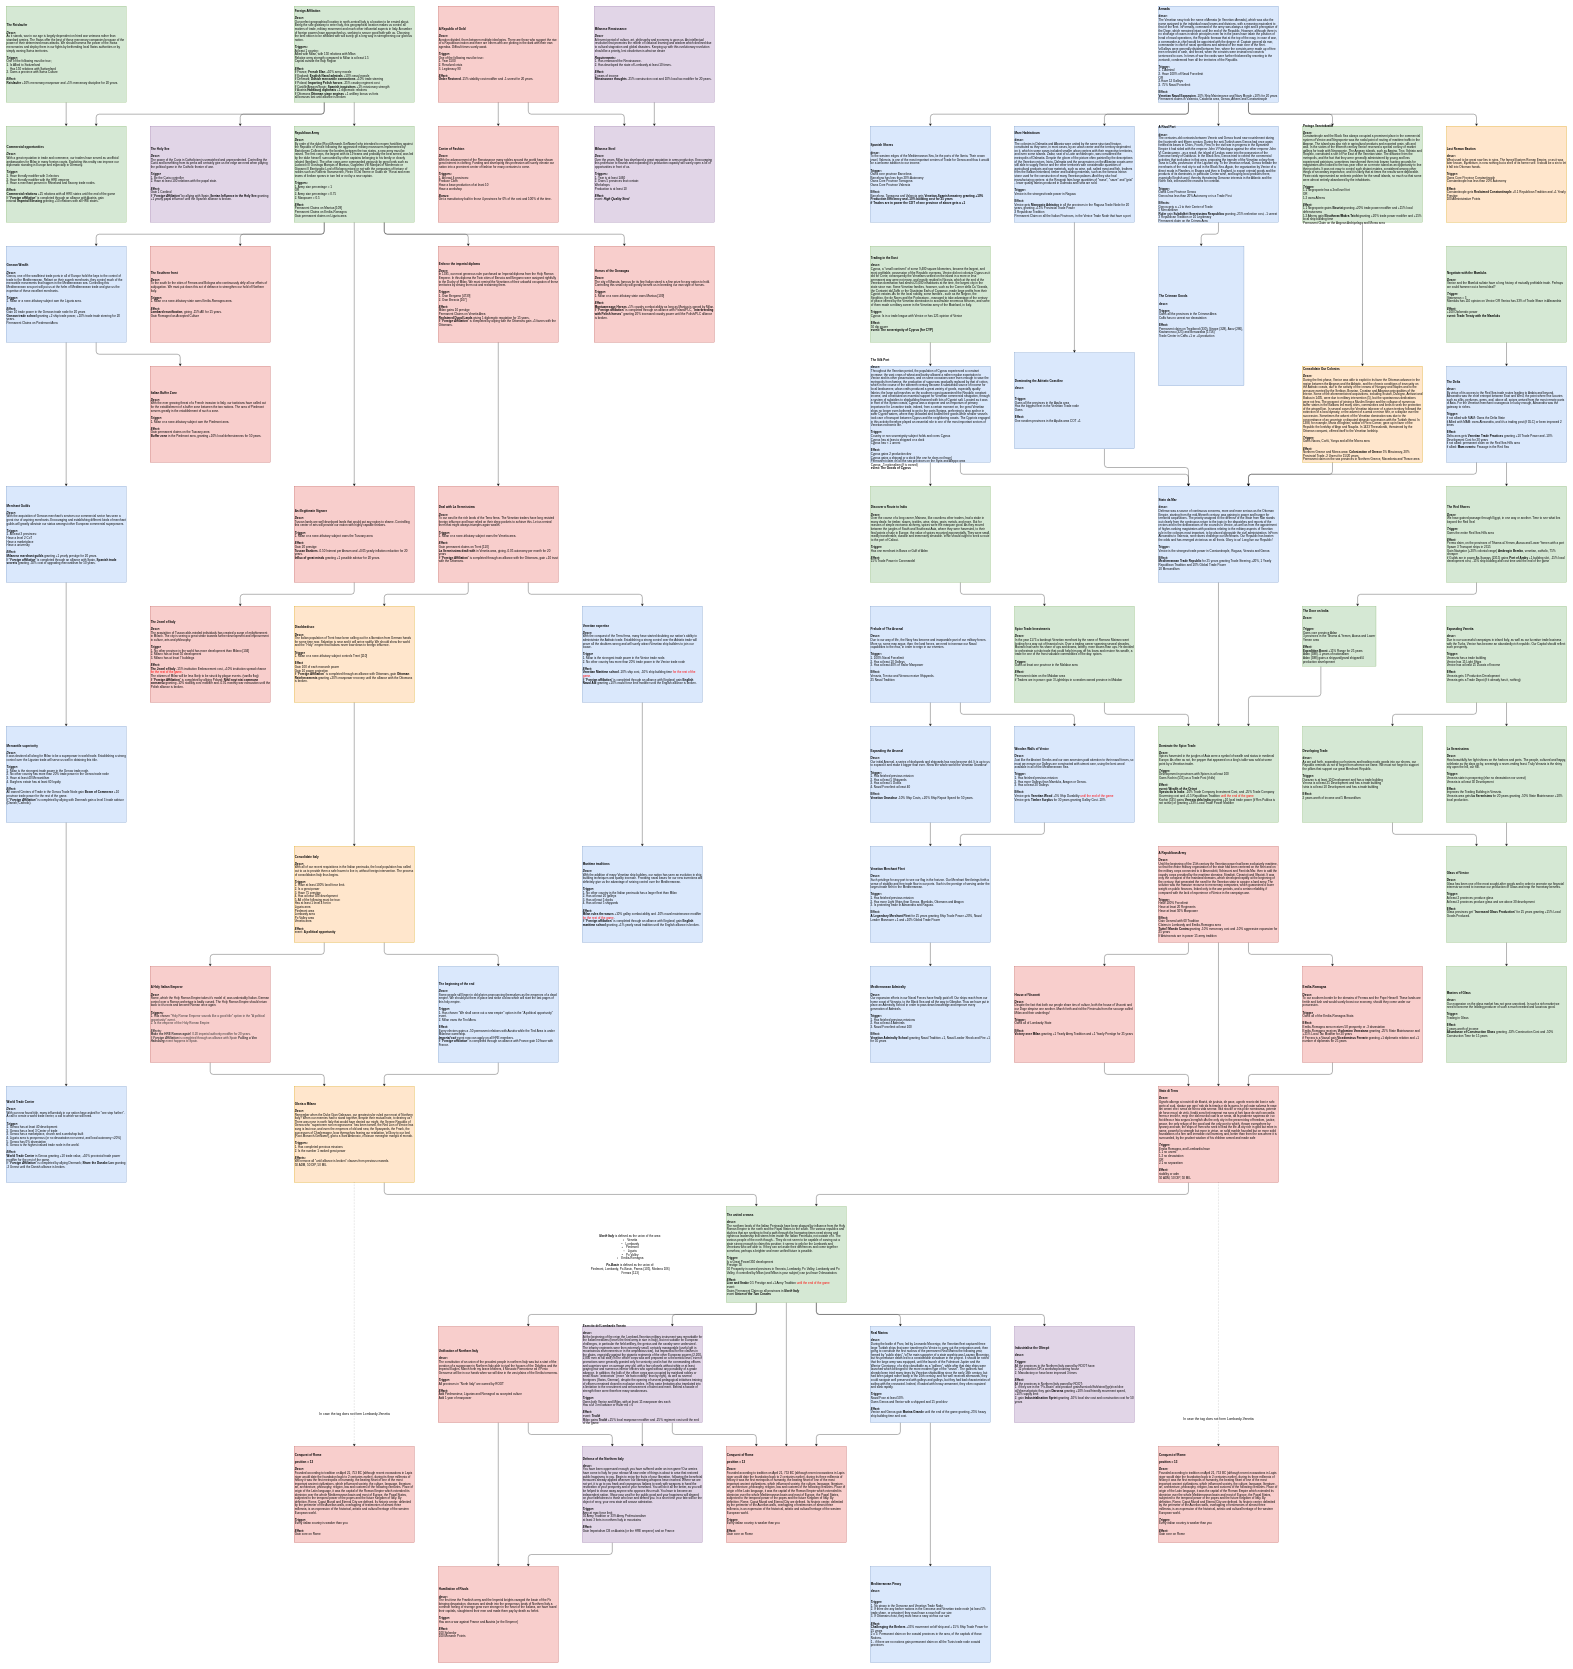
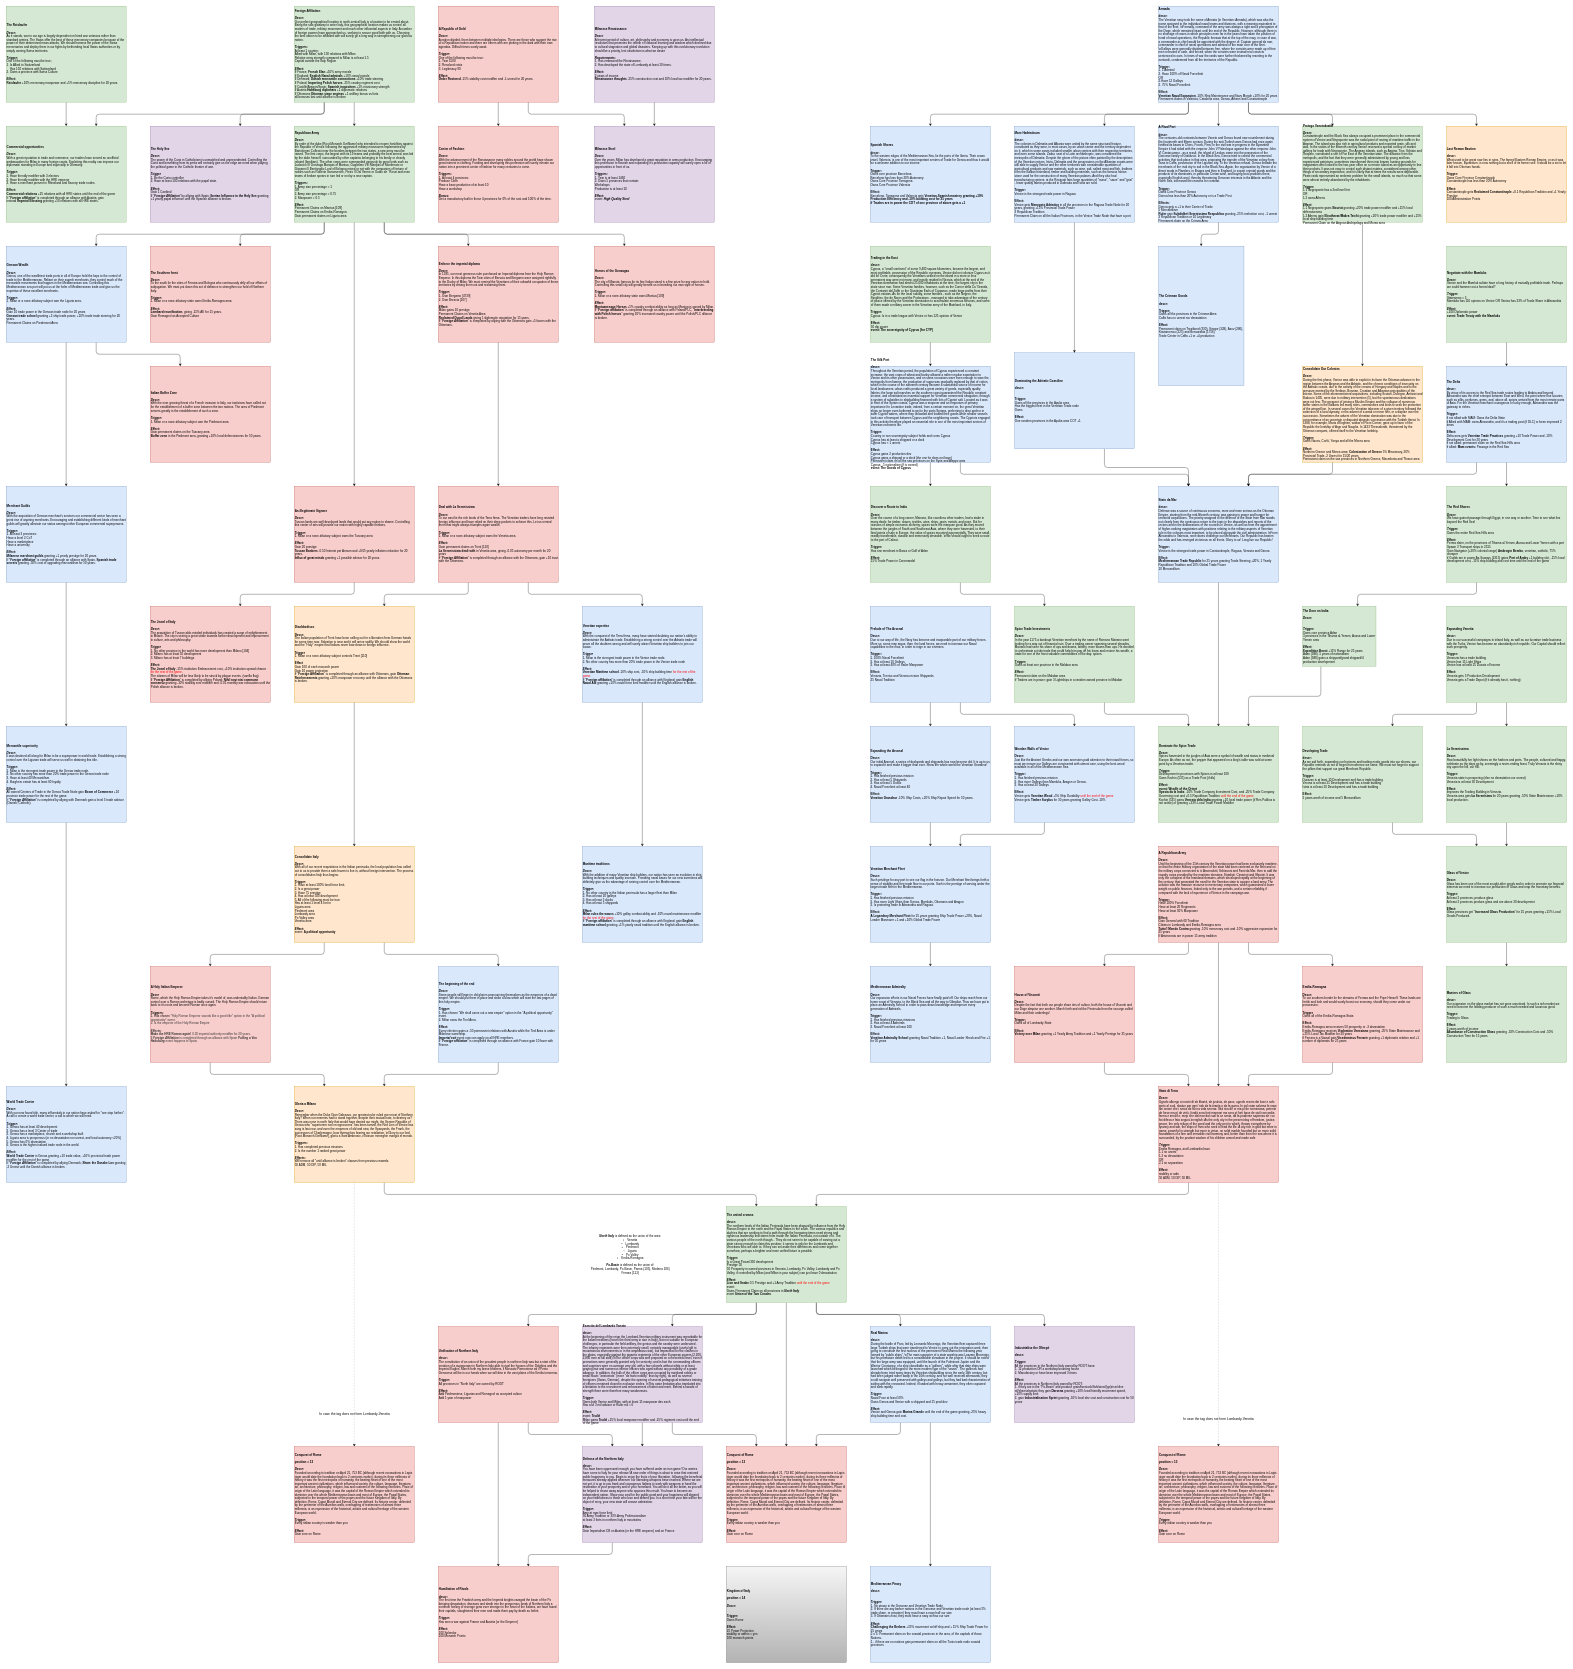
none -> (786, 1614)
